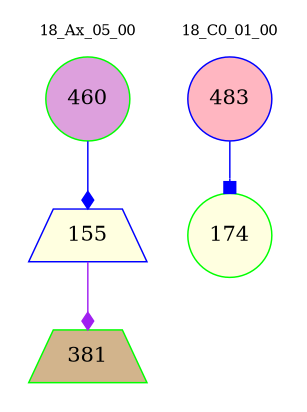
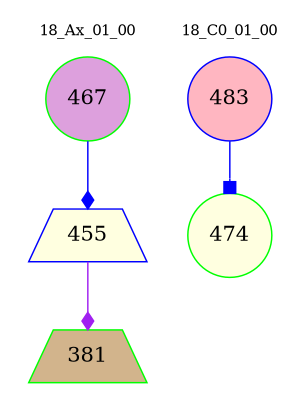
(88, 31) -> (88, 31)
(88, 99) -> (88, 99)
(88, 235) -> (88, 235)
(230, 235) -> (230, 235)
